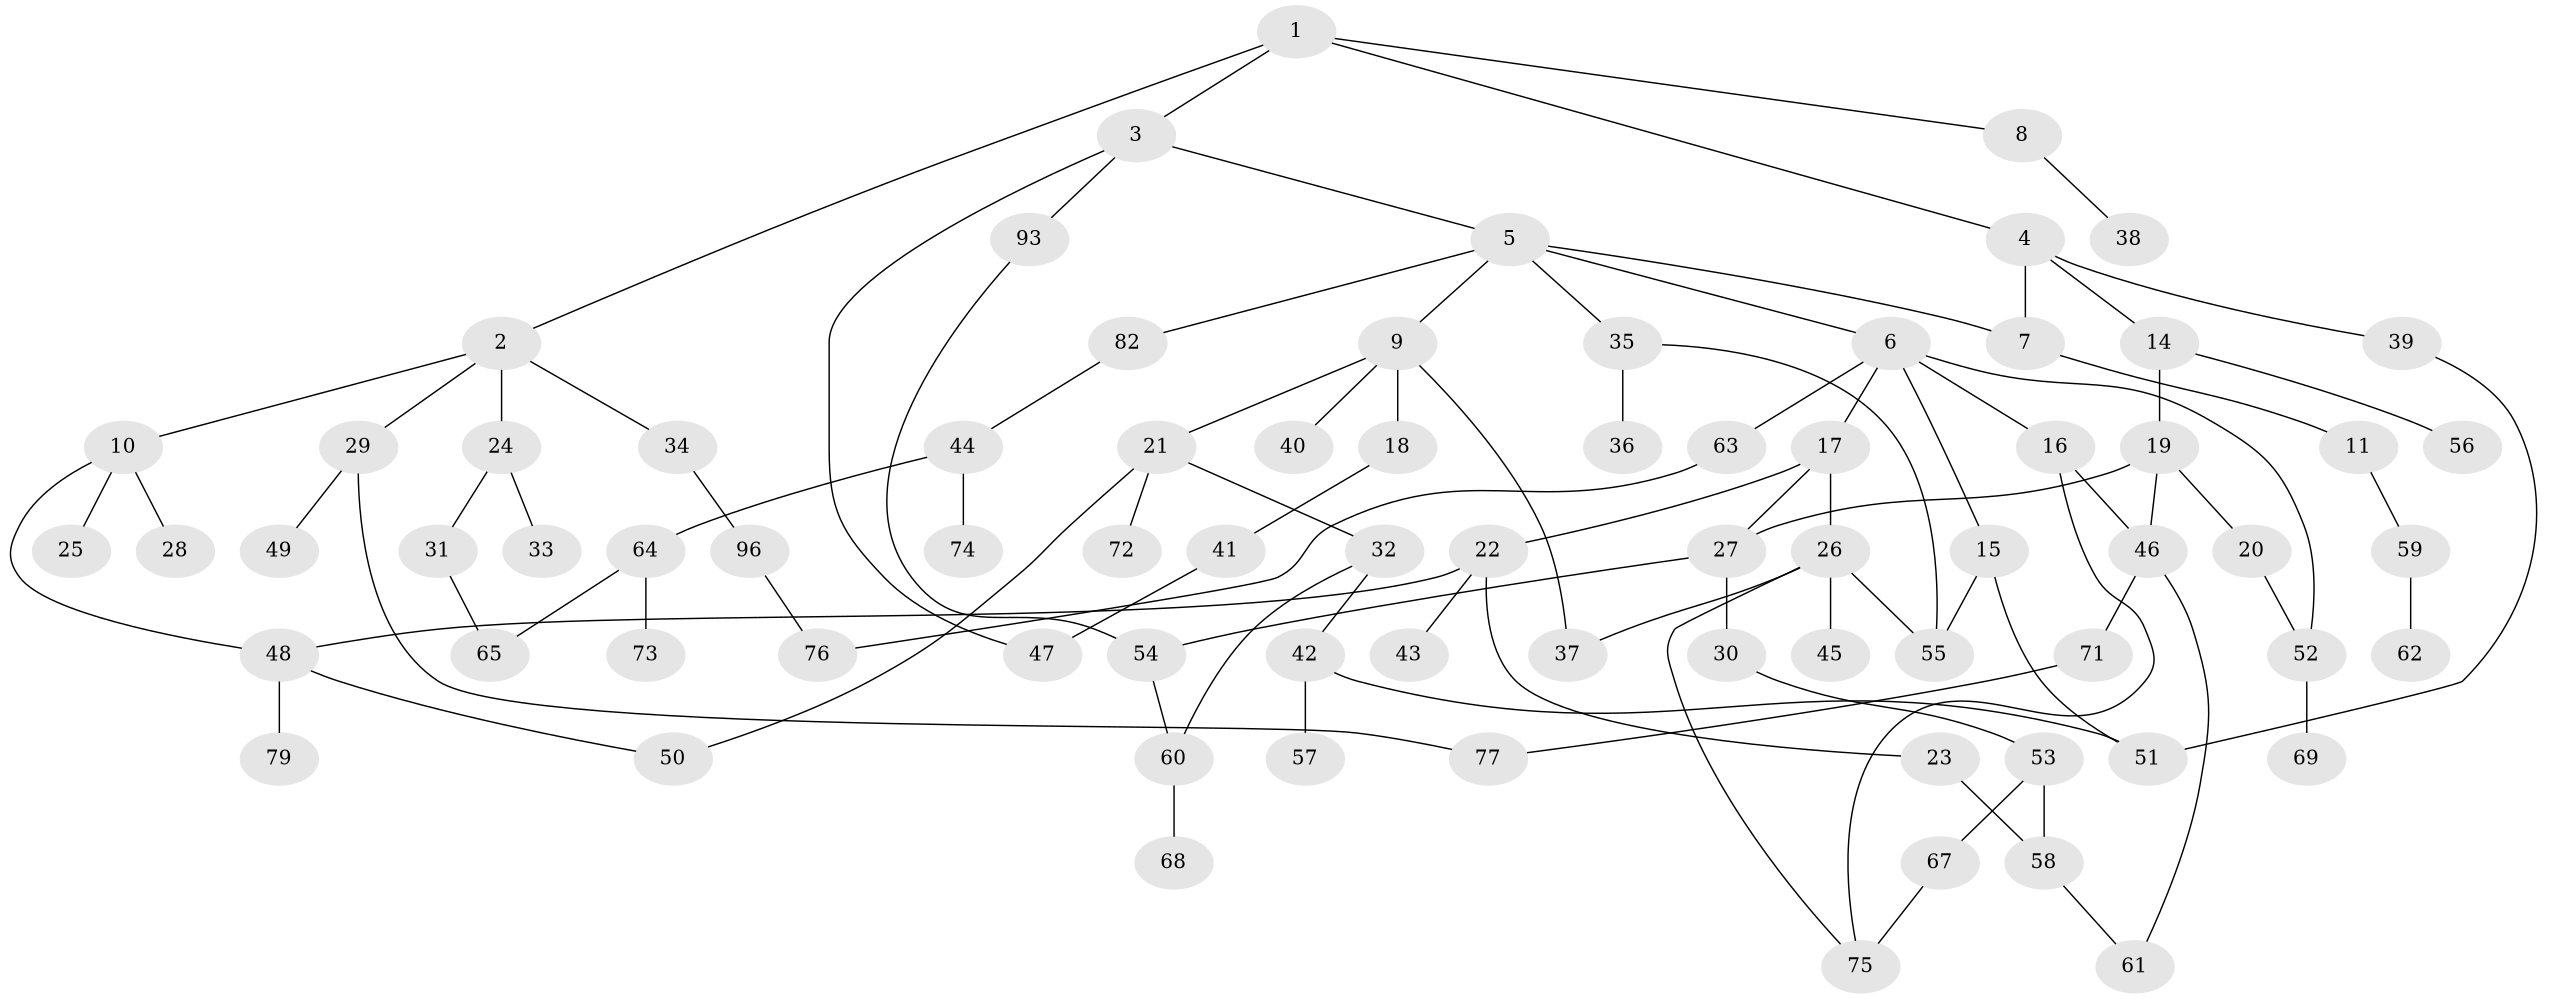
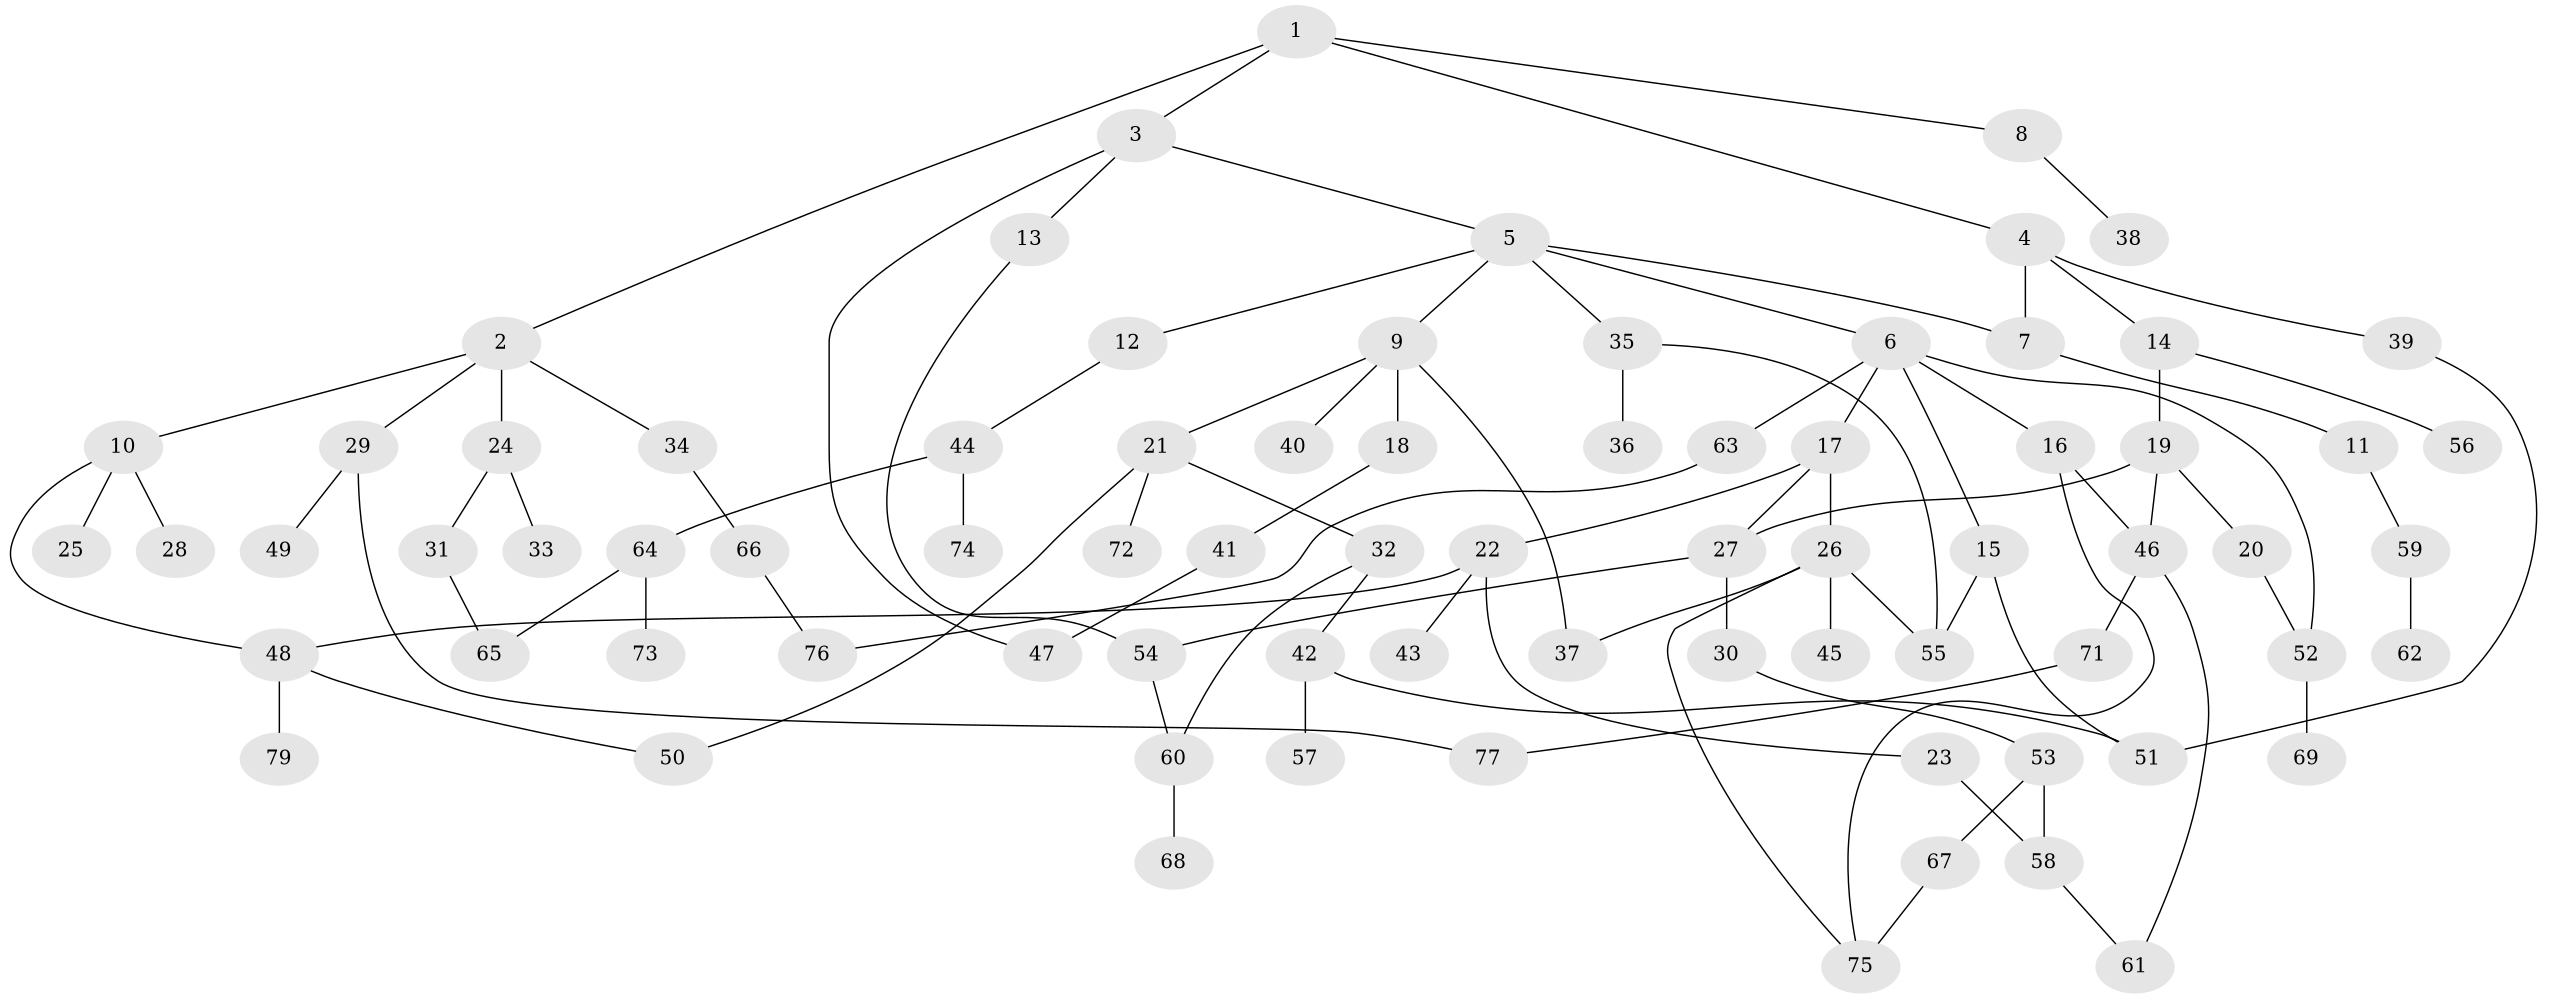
(1030, 240) -> (1030, 240)
(1128, 343) -> (1128, 343)
(750, 551) -> (750, 551)
